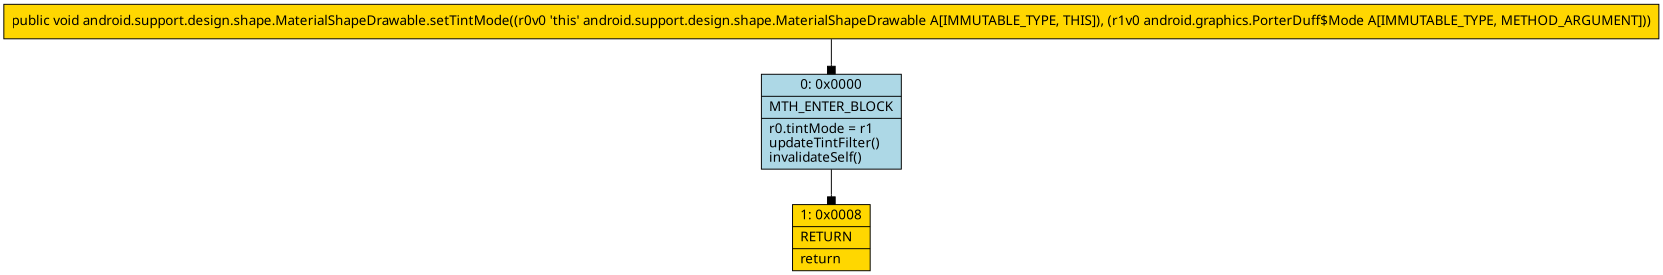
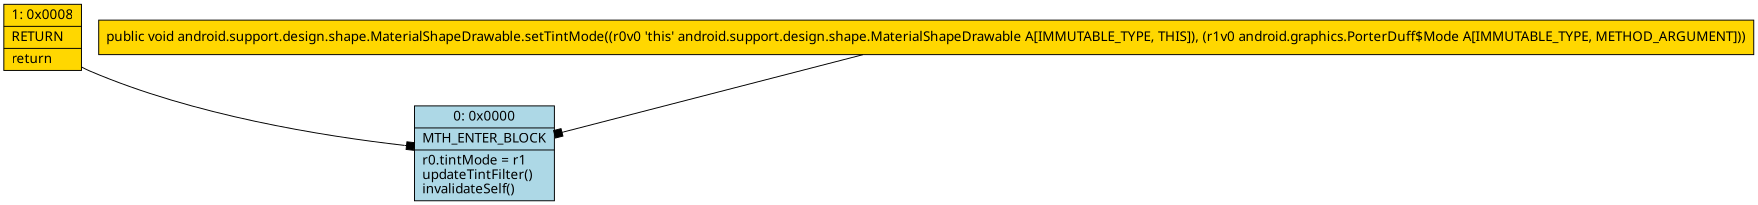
(831, 182) -> (240, 118)
